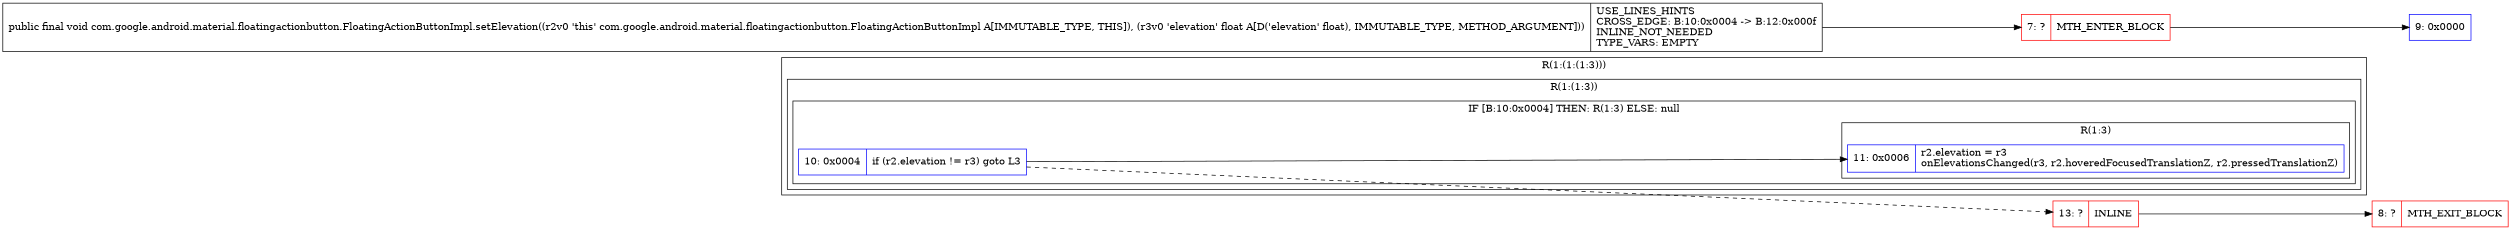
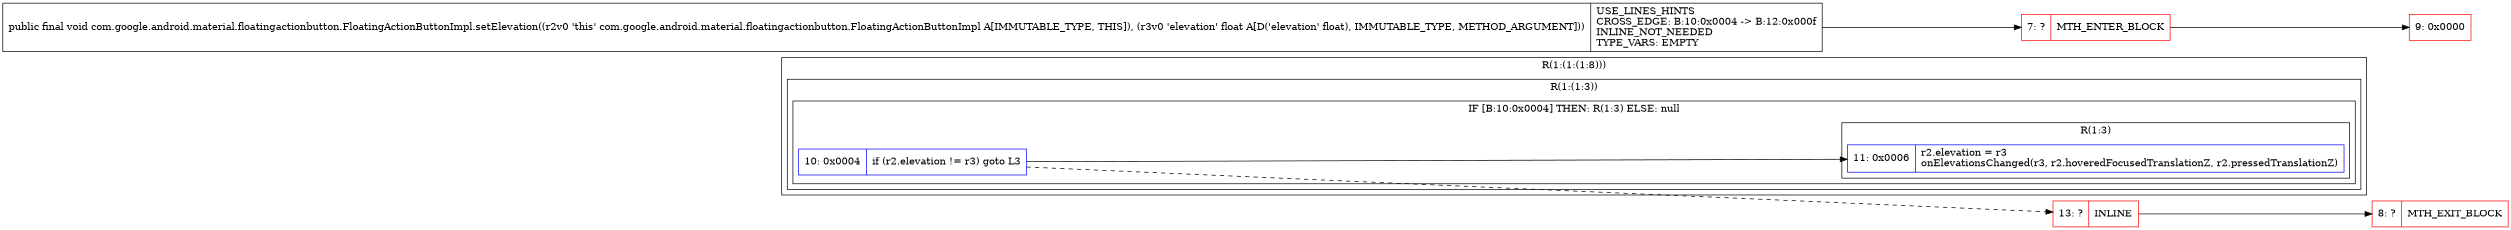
(2440, 27) -> (2440, 27)
(1574, 66) -> (1574, 66)
